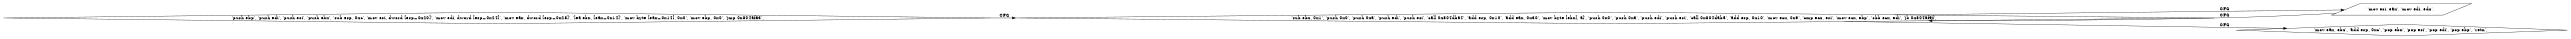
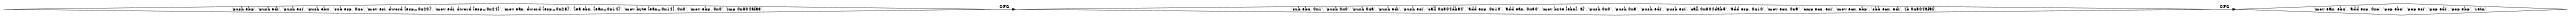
(2402, 9) -> none
